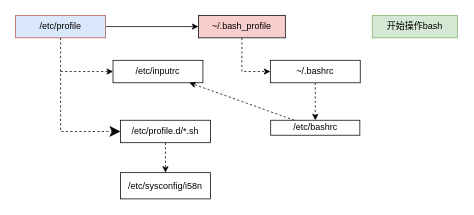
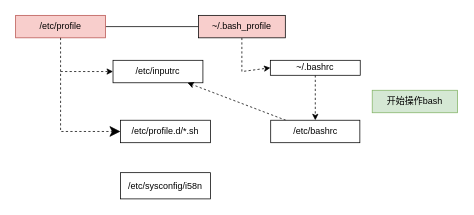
(60, 27) -> (60, 27)
(192, 27) -> (193, 27)
(415, 27) -> (415, 102)
(315, 72) -> (315, 68)
(315, 128) -> (315, 132)
(165, 155) -> none
